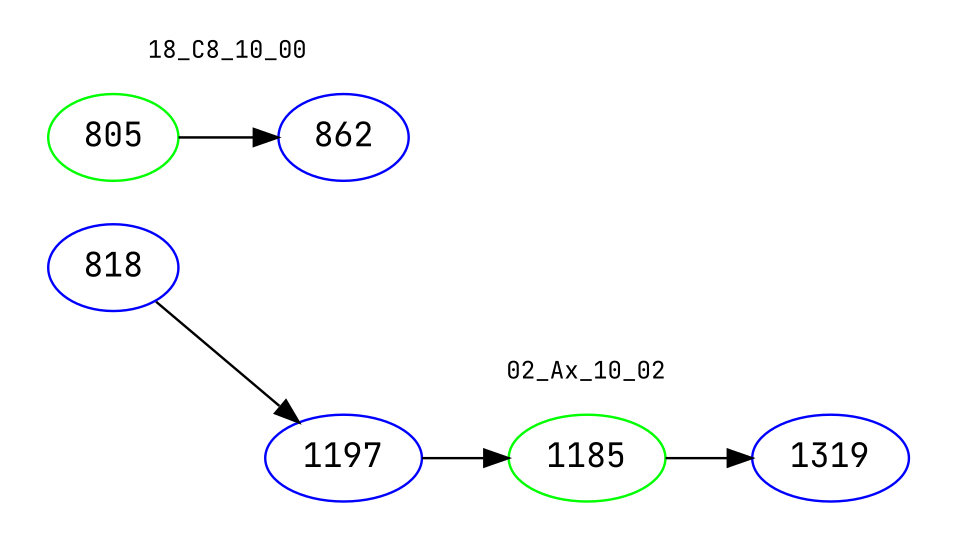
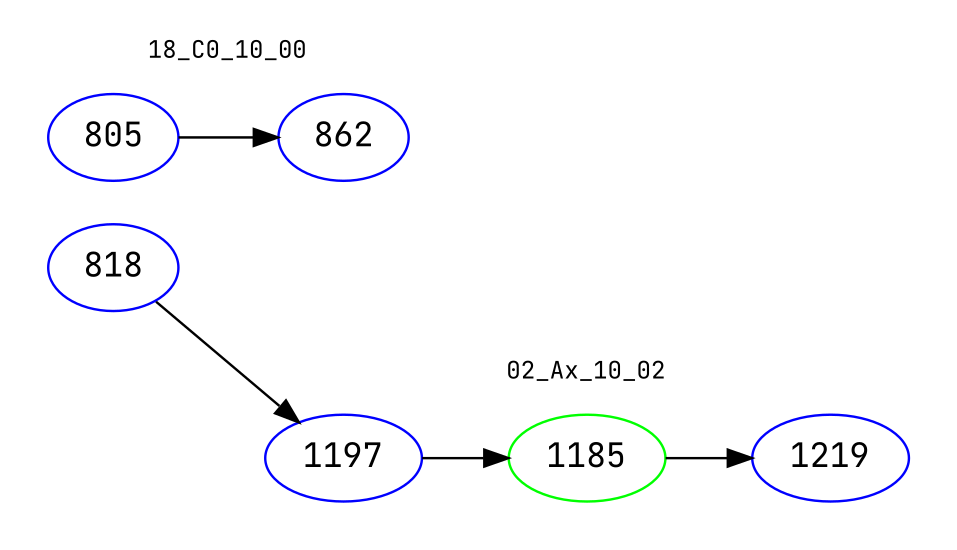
(228, 52) -> (228, 52)
(113, 137) -> (113, 137)
(831, 458) -> (831, 458)
